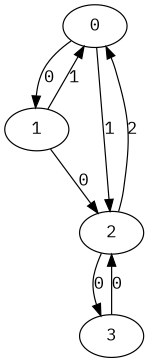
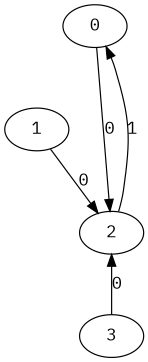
(47, 64) -> none
(63, 83) -> none
(110, 129) -> (110, 129)
(132, 129) -> (132, 129)
(93, 279) -> none
